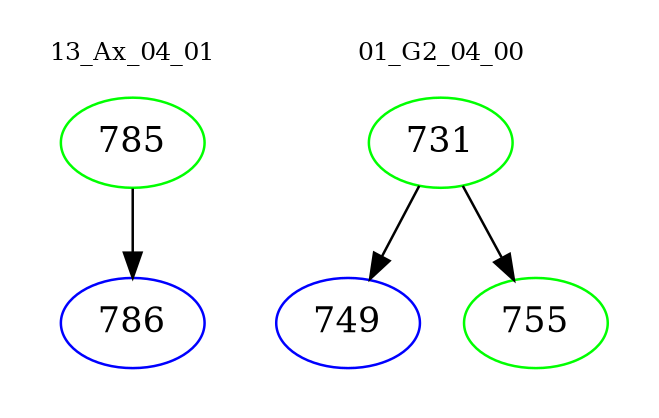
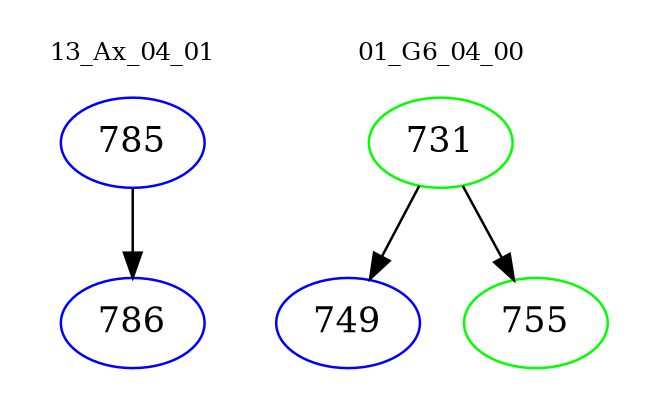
(442, 54) -> (442, 54)
(133, 143) -> (133, 143)
